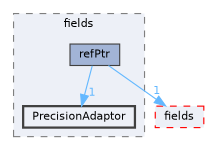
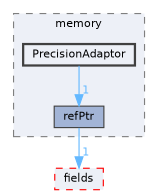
(79, 24) -> (79, 24)
(88, 80) -> (79, 80)
